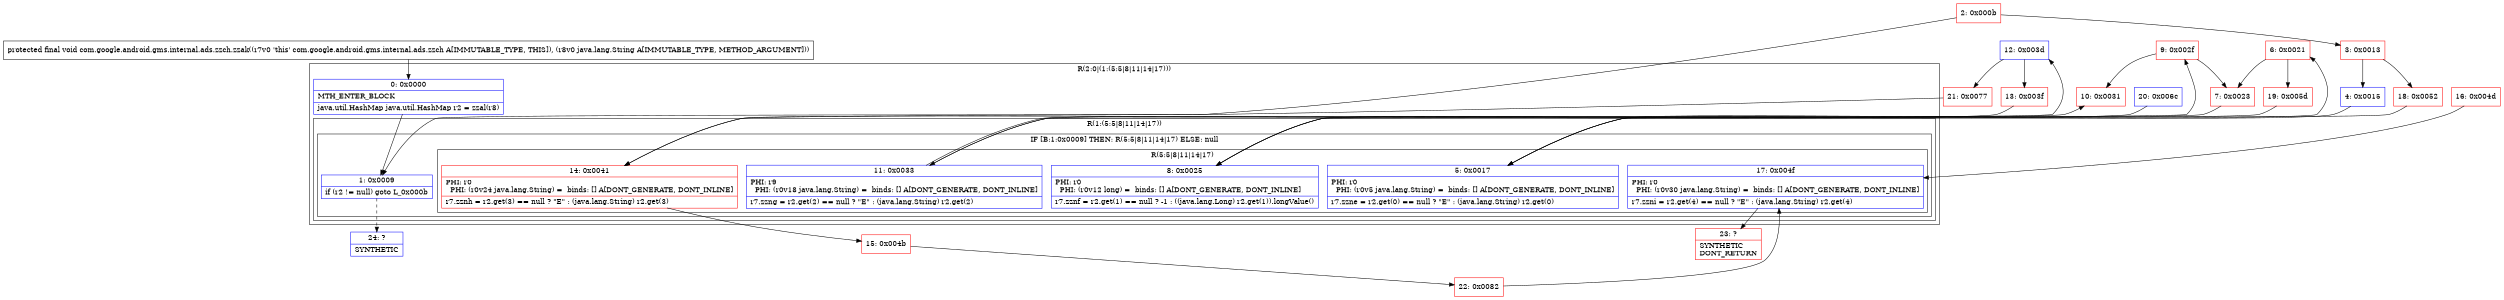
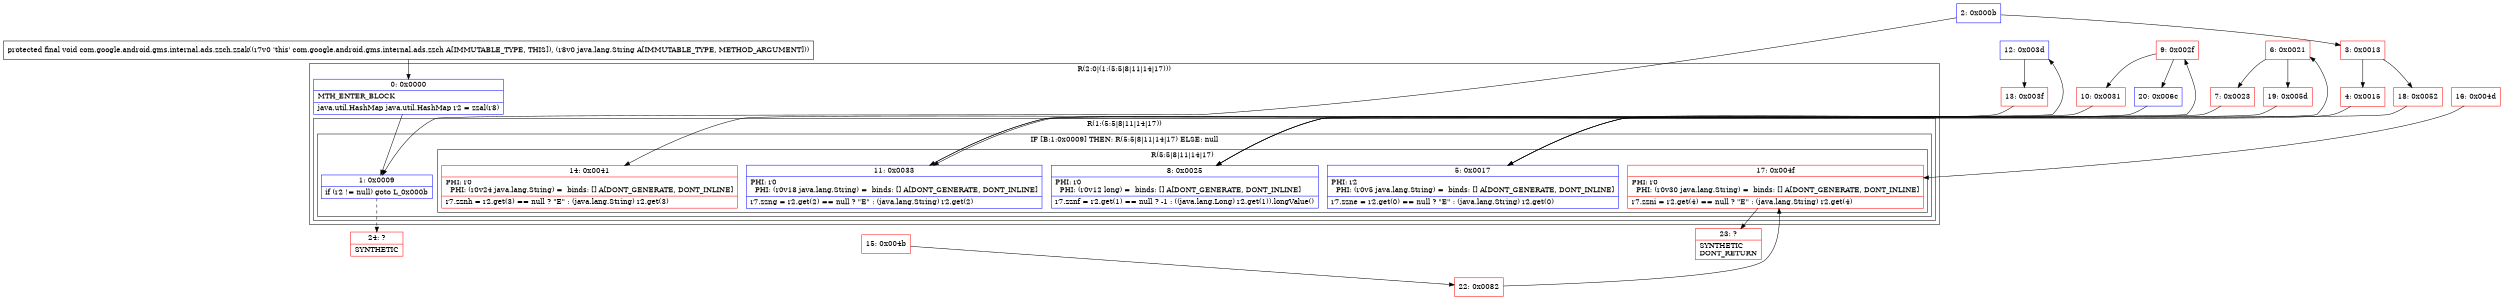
(1979, 13) -> (1979, 13)
(2211, 70) -> (2169, 71)
(1968, 97) -> none
(2363, 97) -> (2363, 97)
(1499, 117) -> (1512, 117)
(765, 183) -> (765, 183)
(1346, 183) -> (1346, 183)
(1776, 187) -> (1776, 187)
(761, 228) -> none
(377, 244) -> (377, 244)
